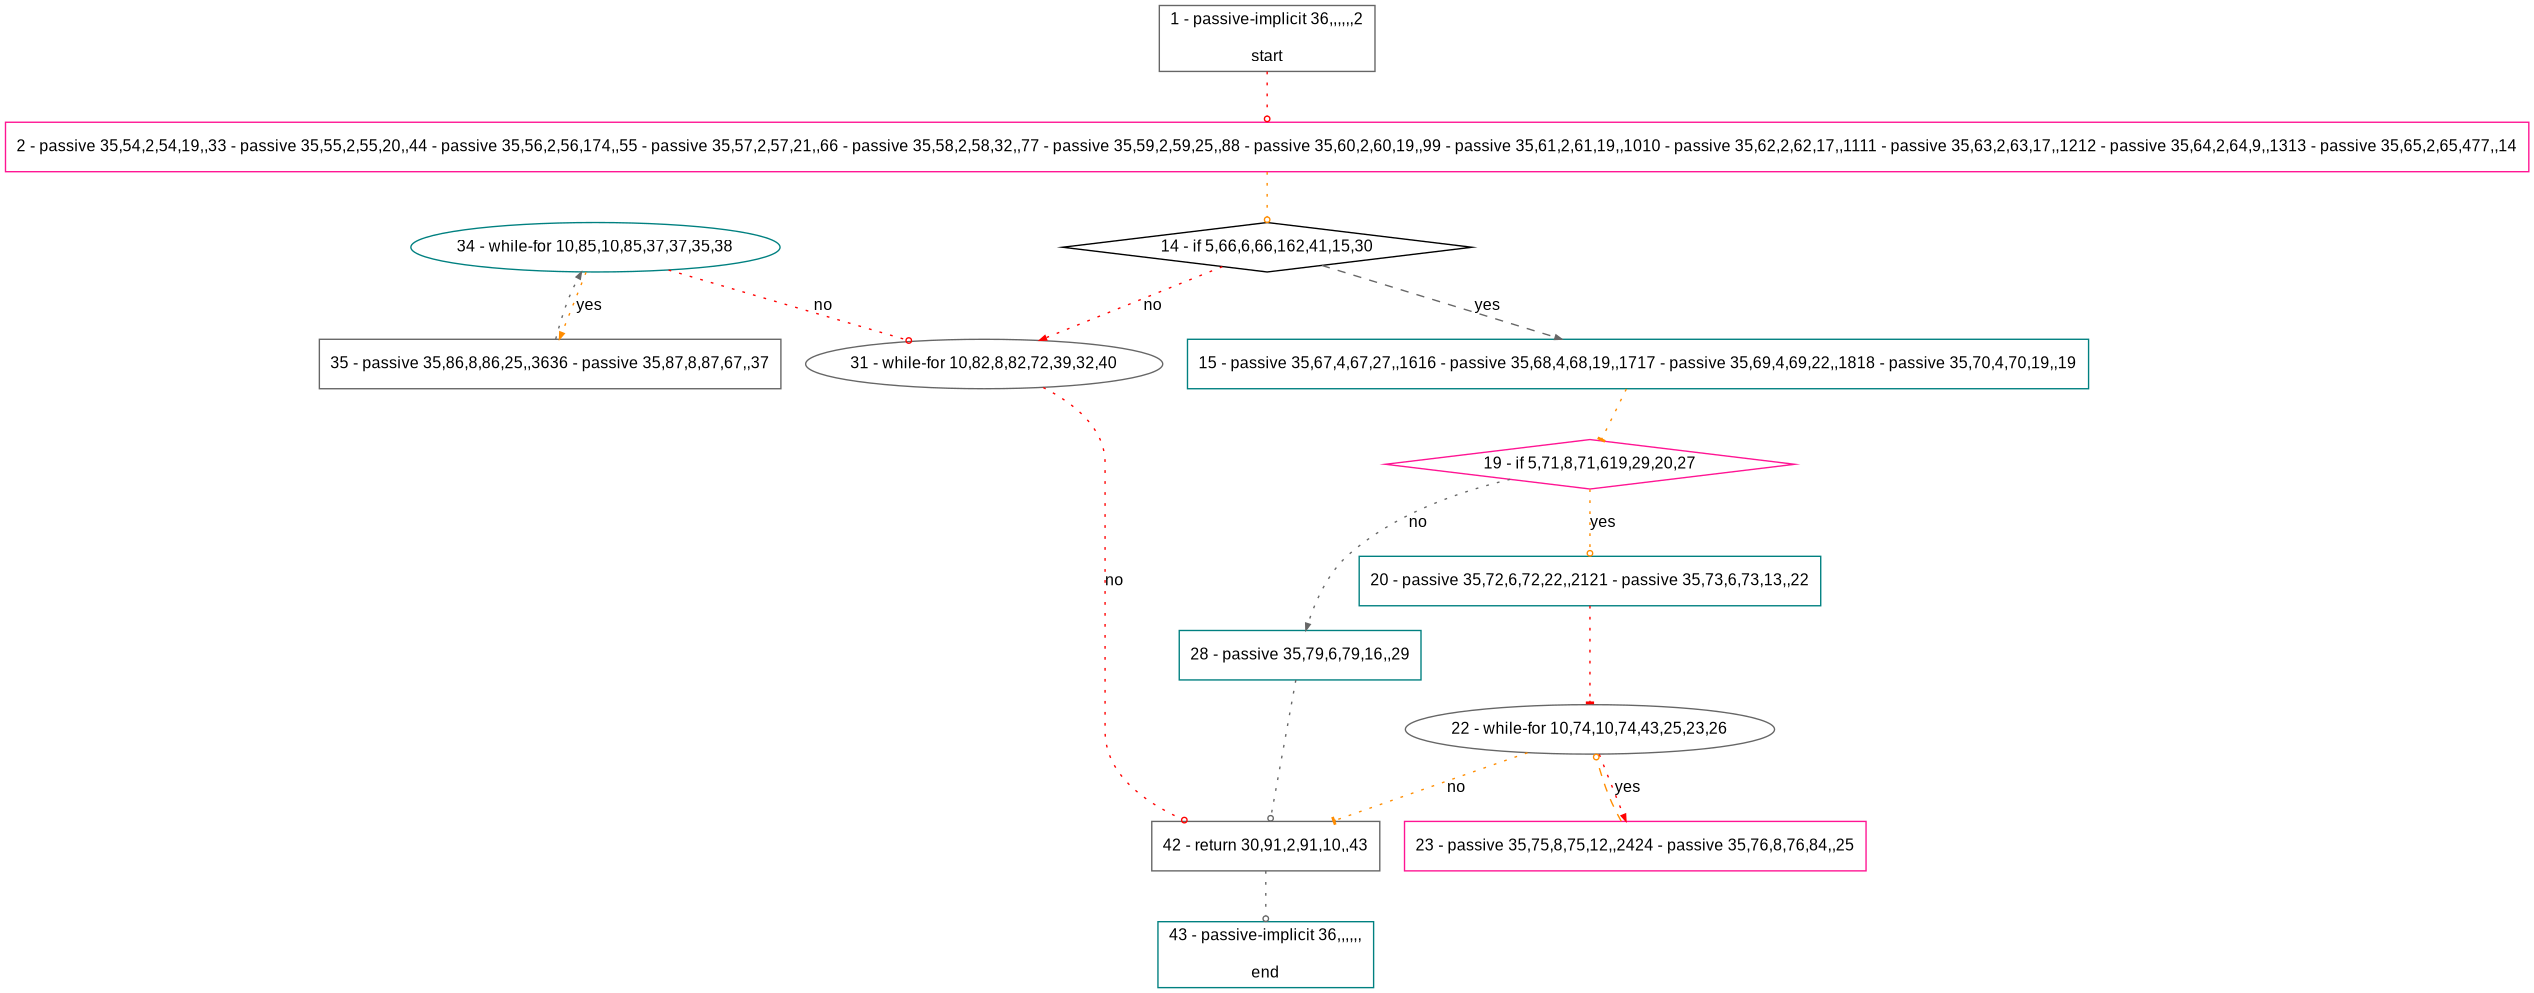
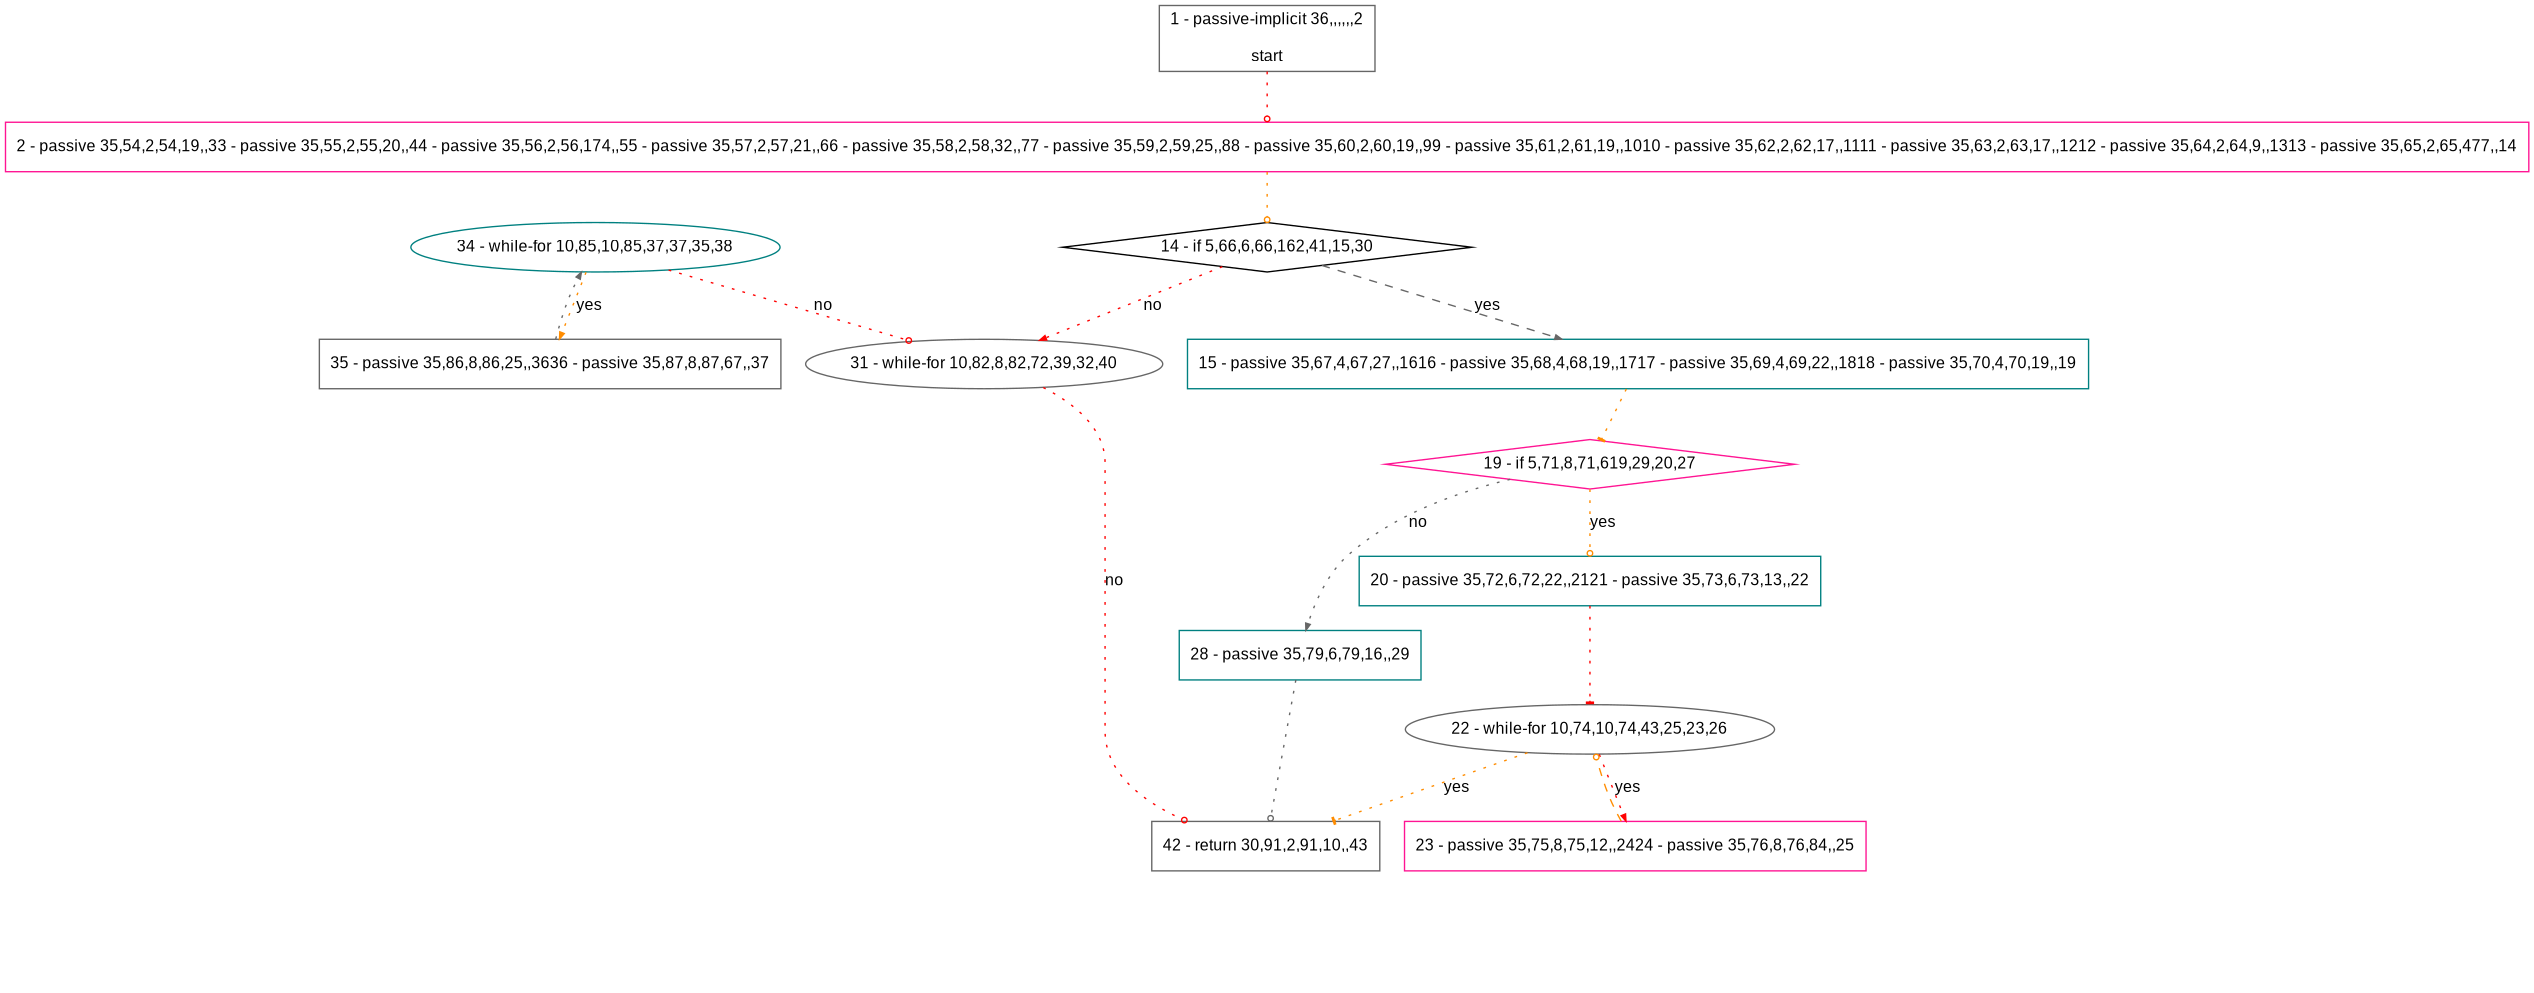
(1457, 788) -> (1457, 788)
(1266, 955) -> none
